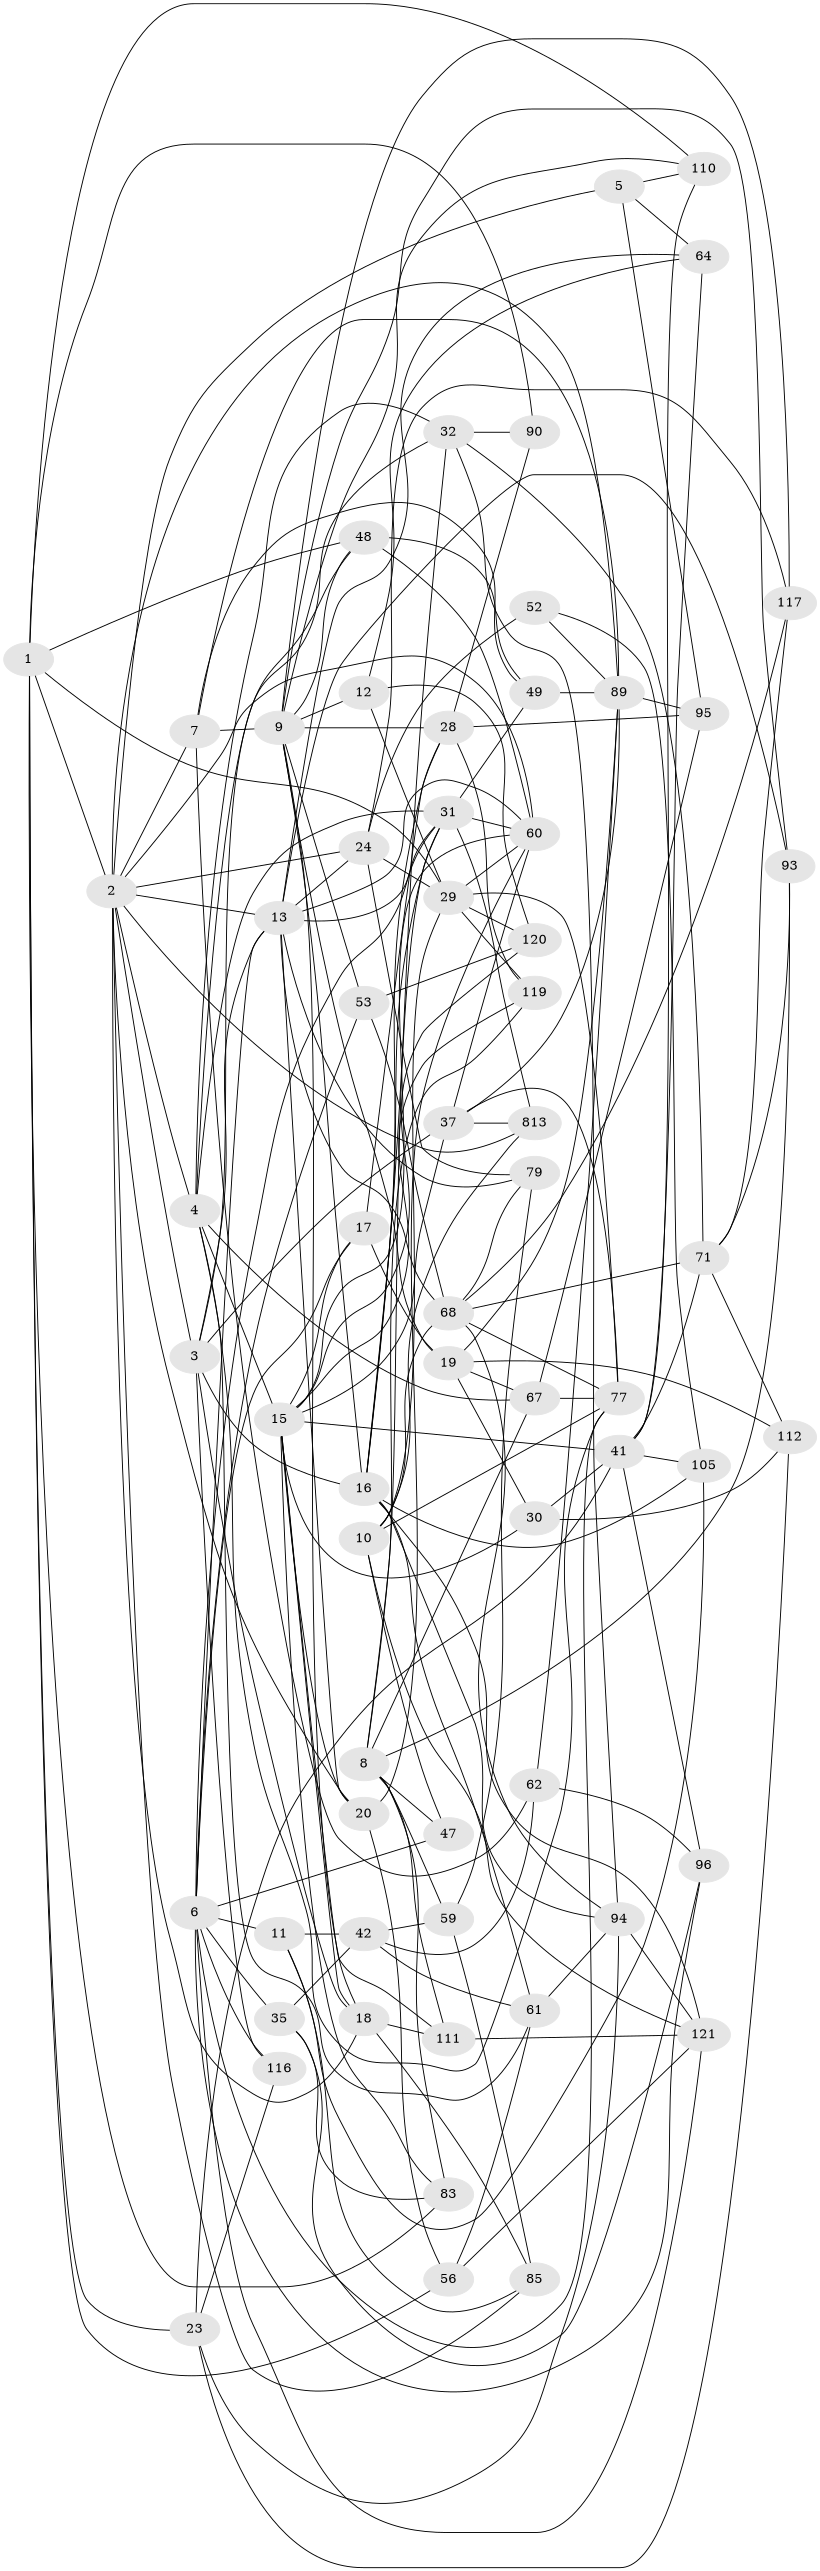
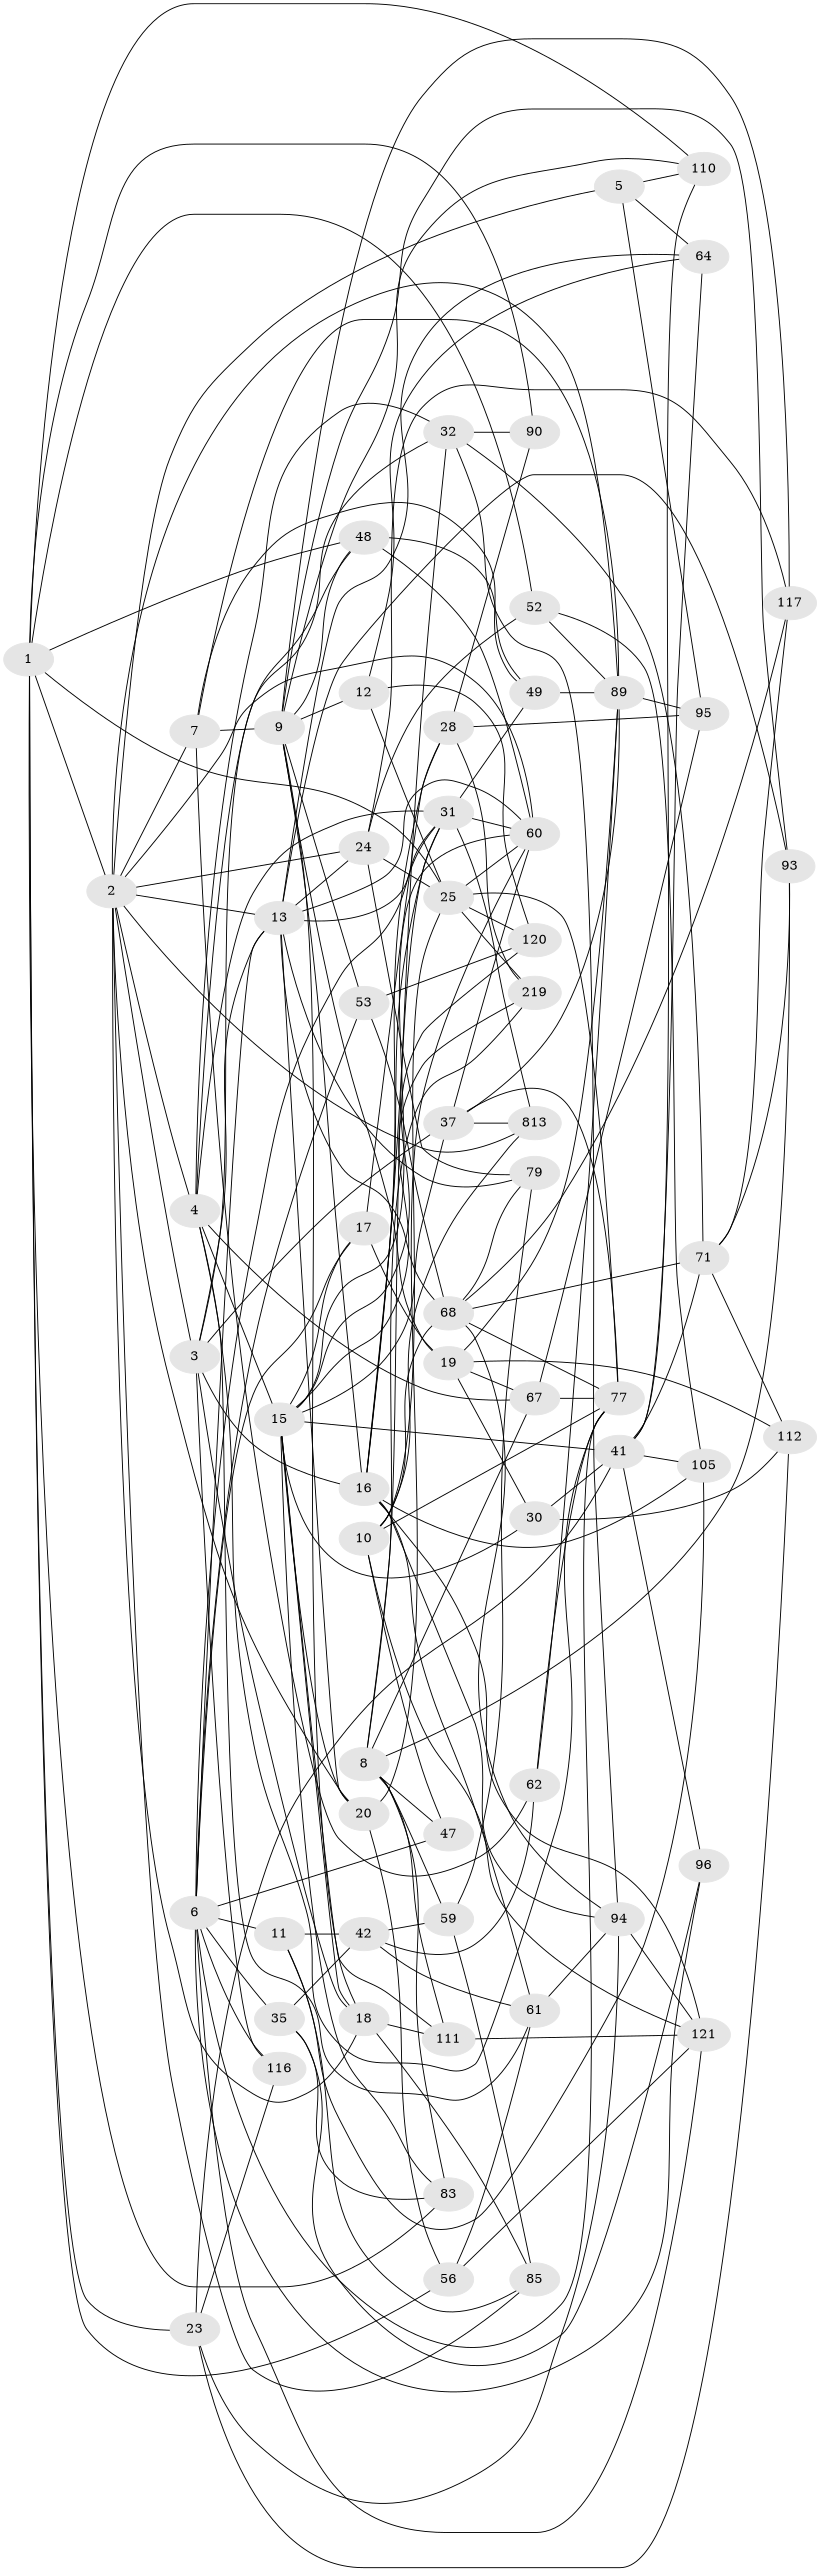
none -> (244, 214)
(364, 728) -> none
(449, 898) -> (449, 898)
(535, 993) -> (535, 993)
(631, 1808) -> (559, 1587)
